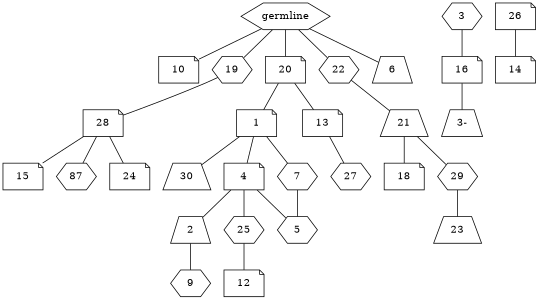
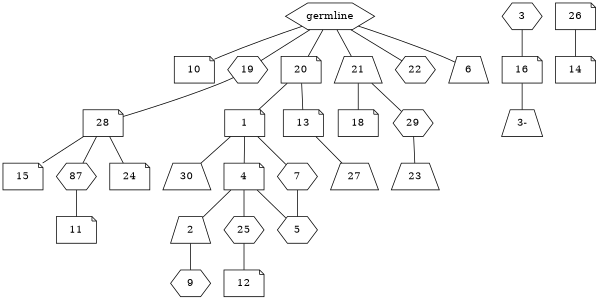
(370, 96) -> (344, 43)
(351, 177) -> (355, 177)
none -> (76, 230)
